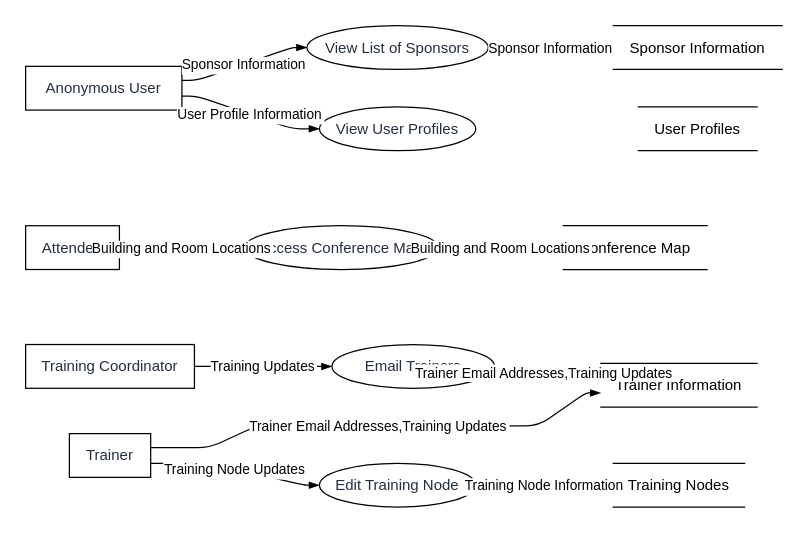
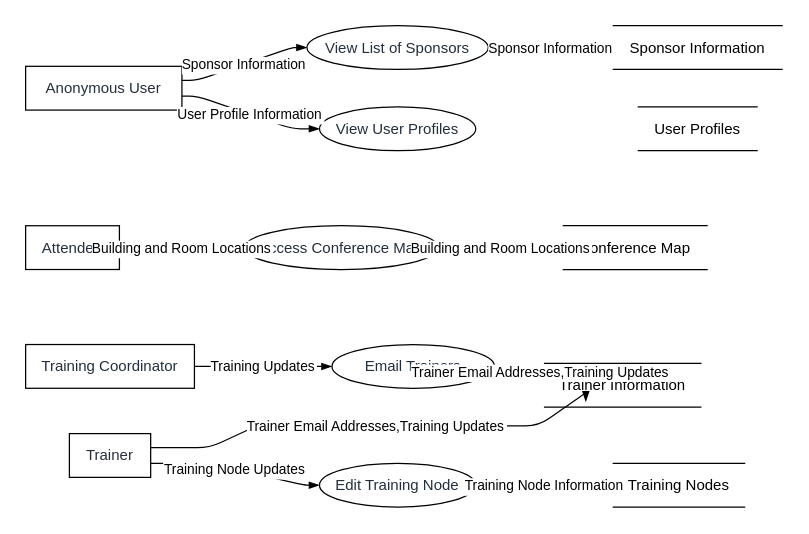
(679, 385) -> (623, 385)
